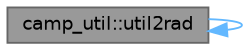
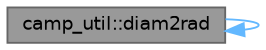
(108, 25) -> (116, 25)
